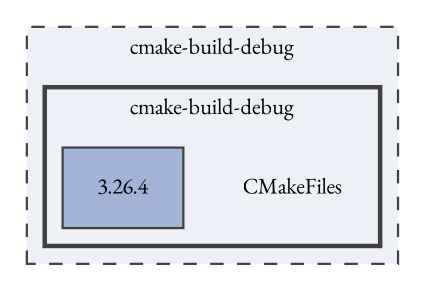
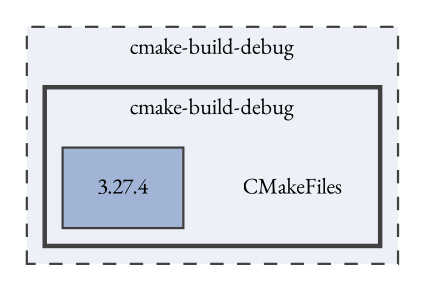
(123, 188) -> (123, 188)
